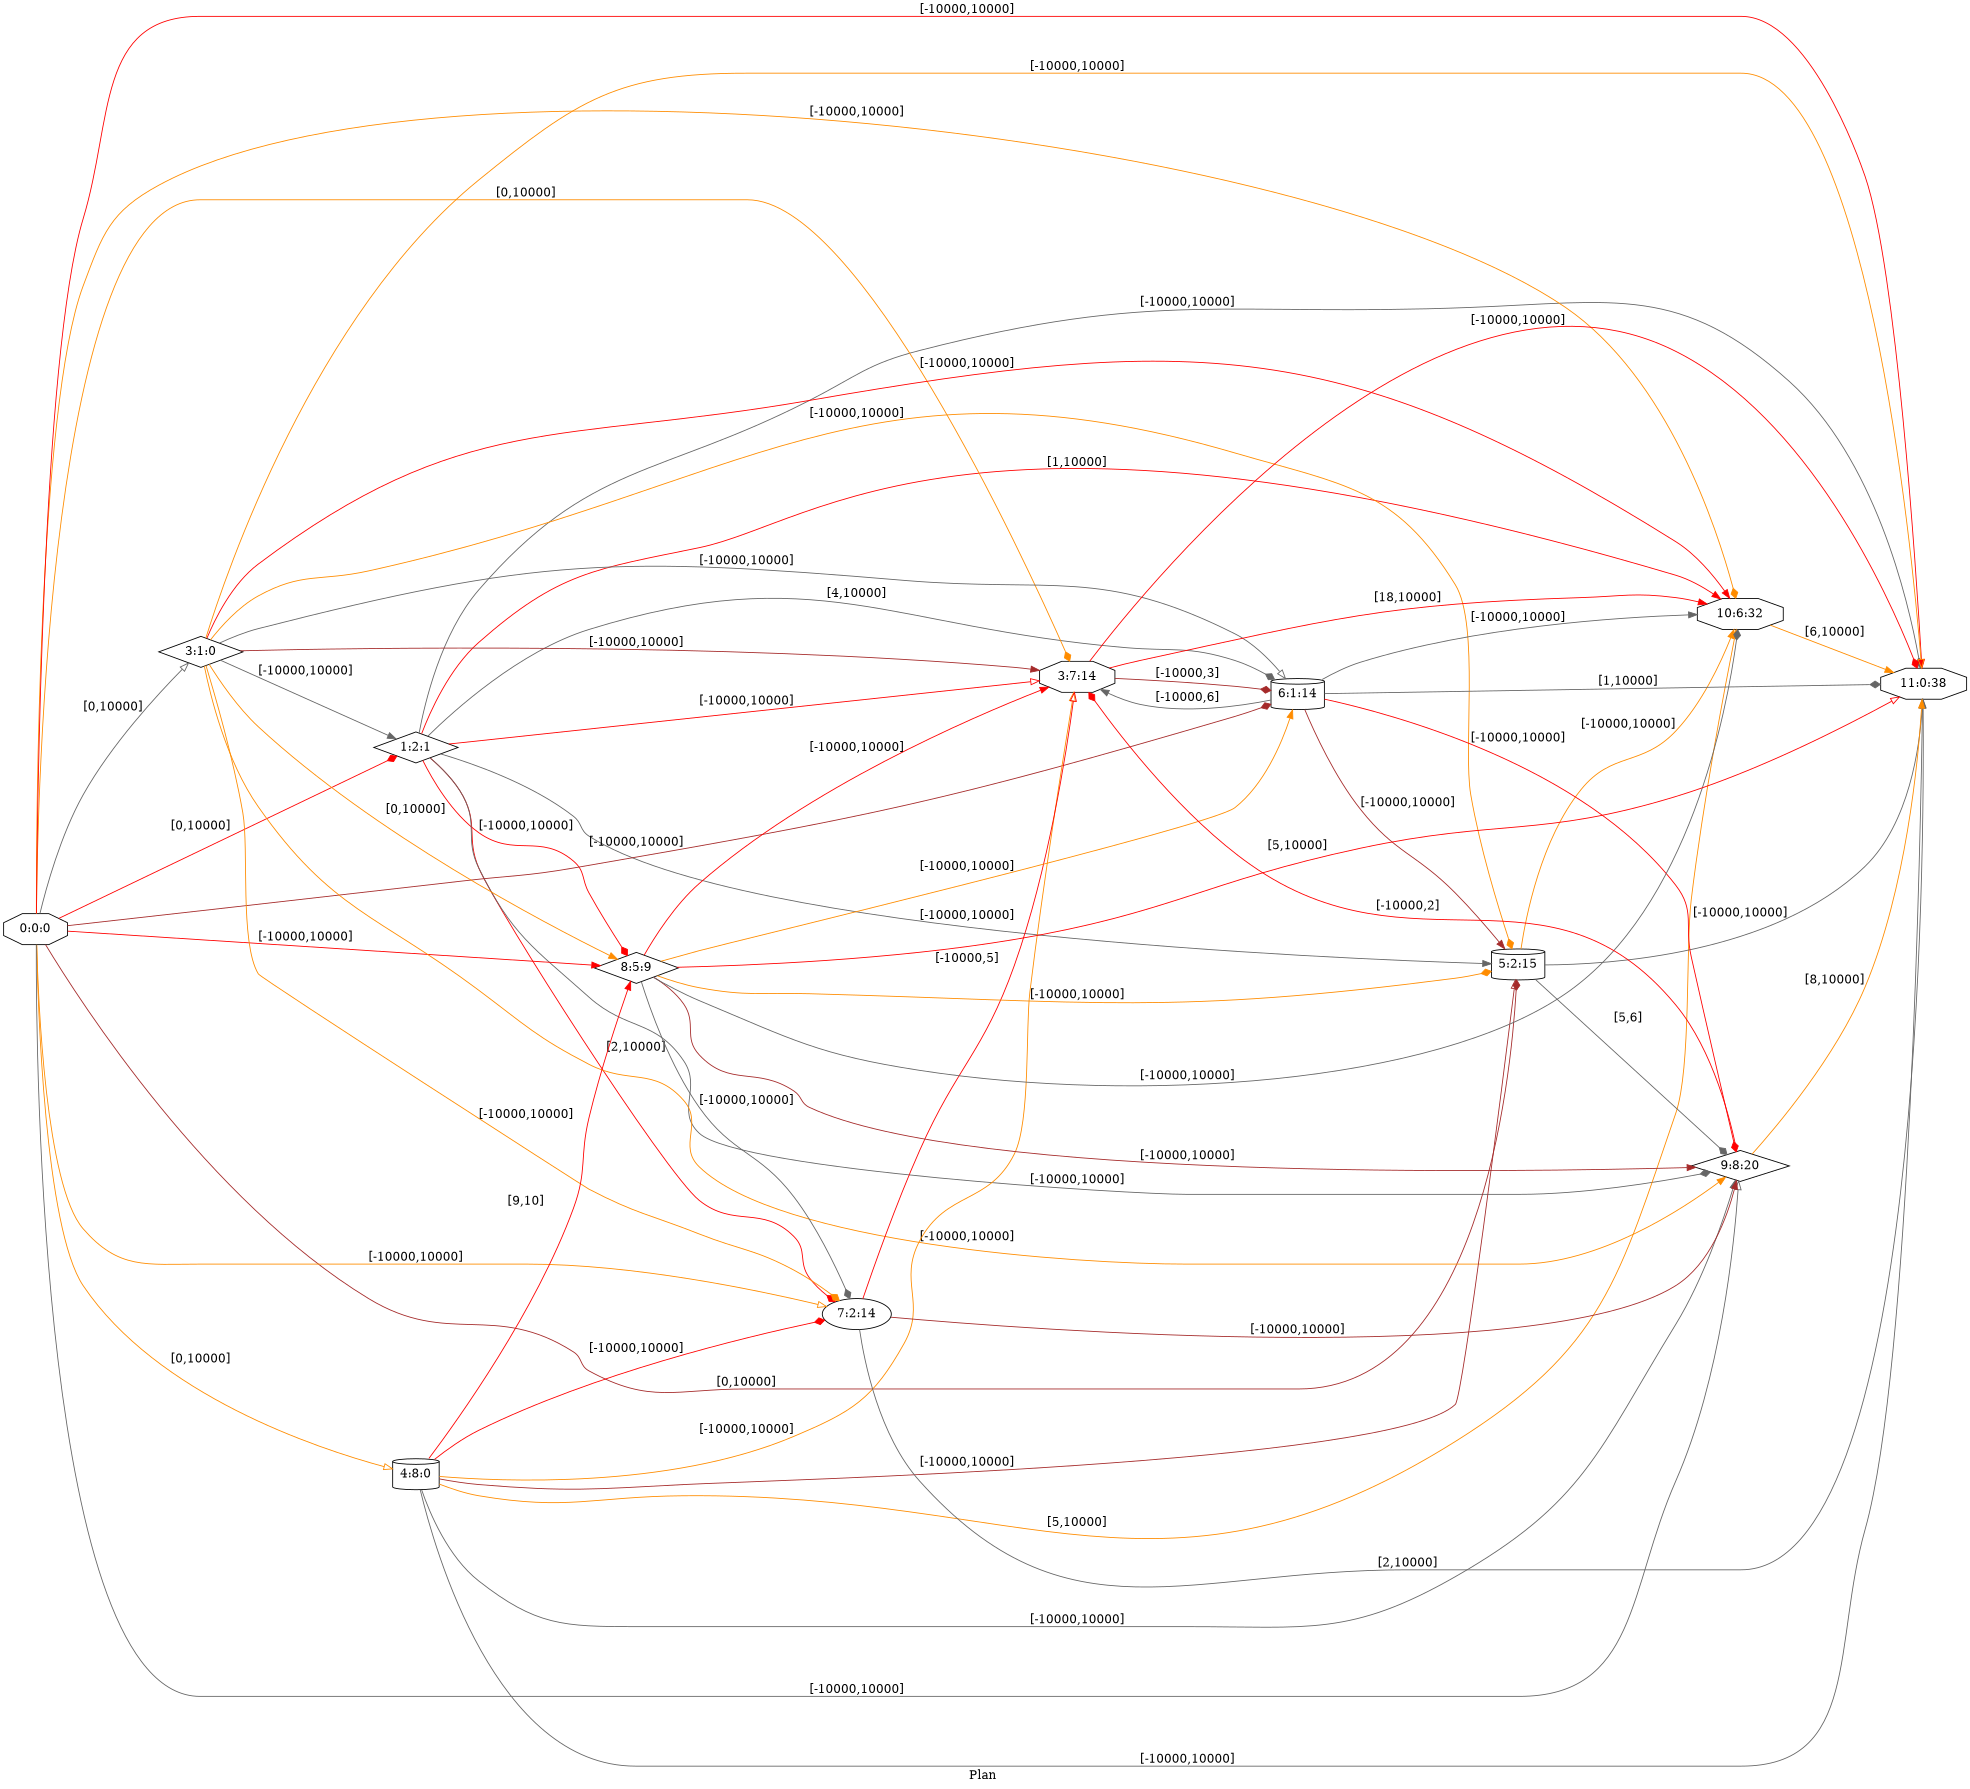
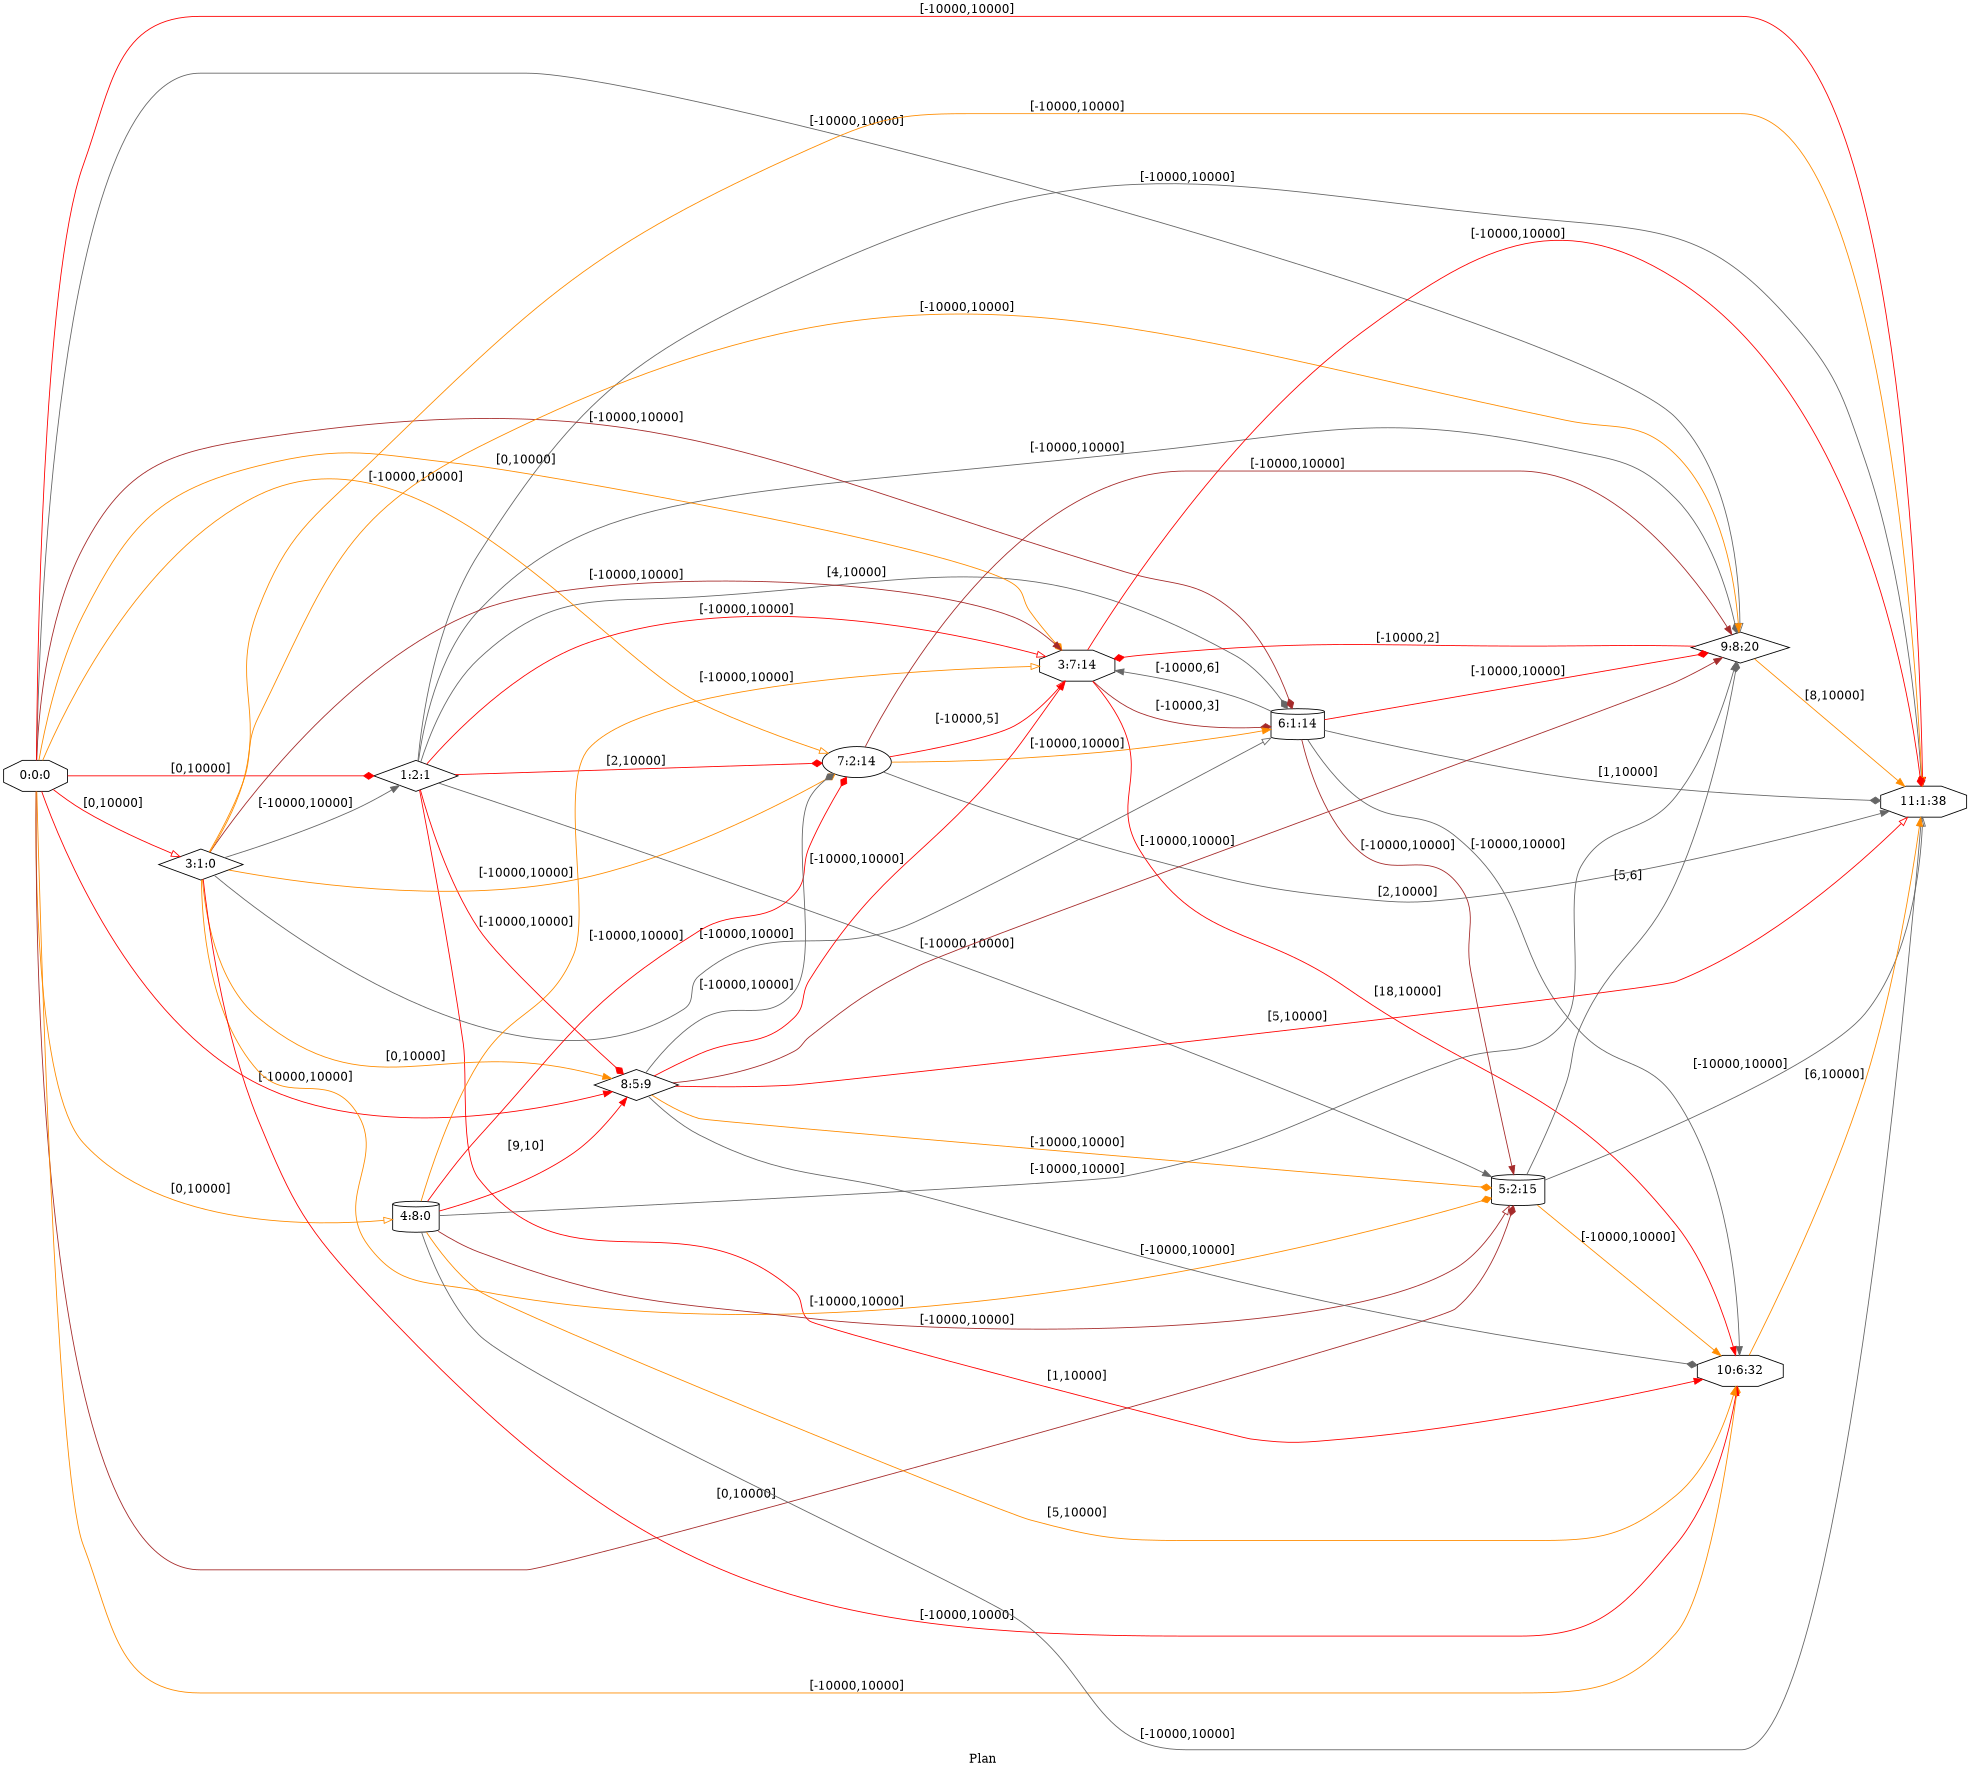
(1924, 684) -> (1924, 802)
(92, 780) -> (110, 825)
(1000, 875) -> (1078, 754)
